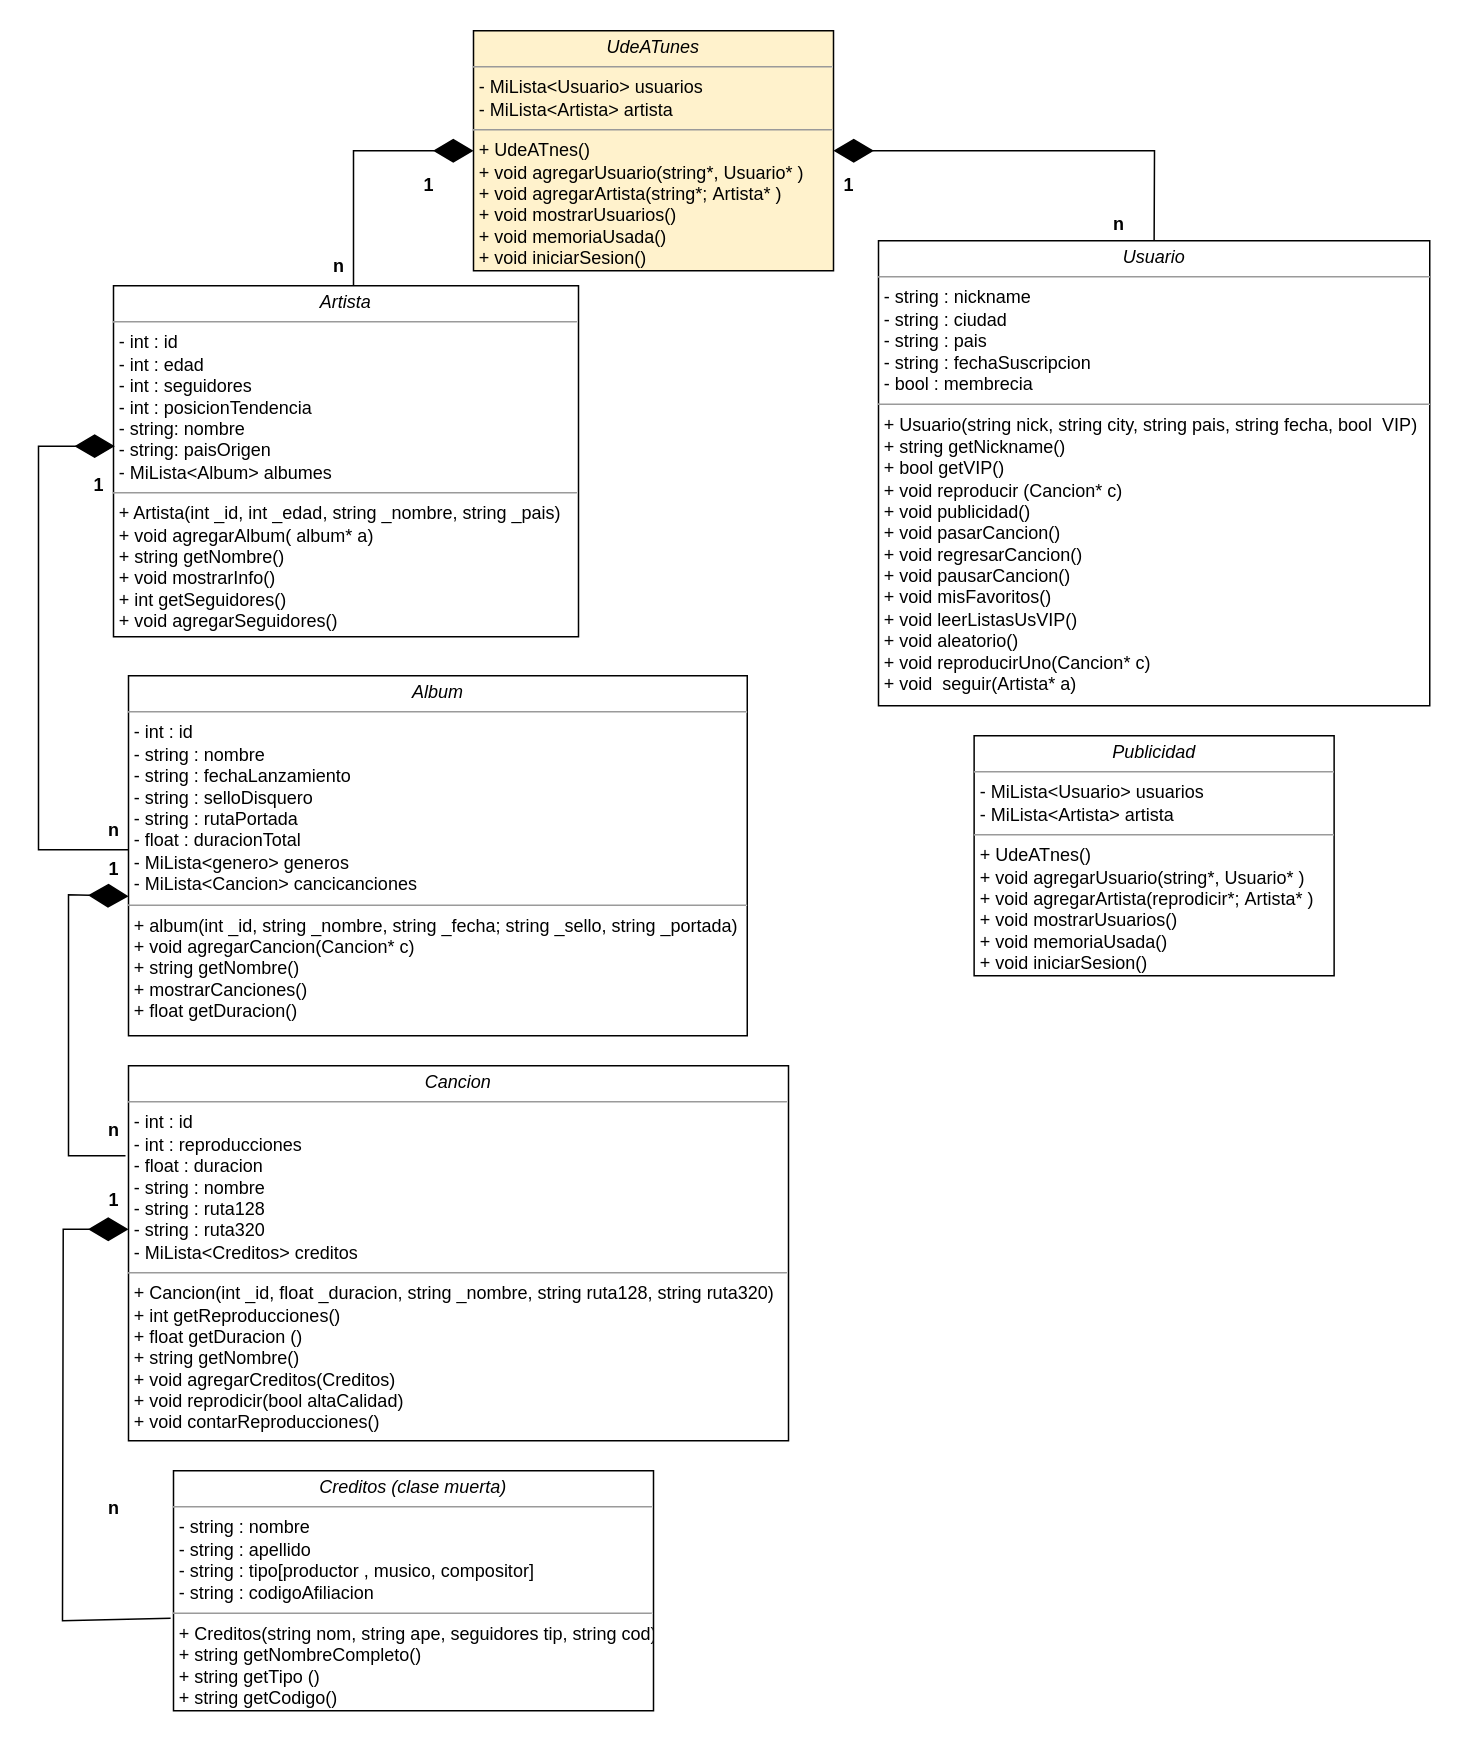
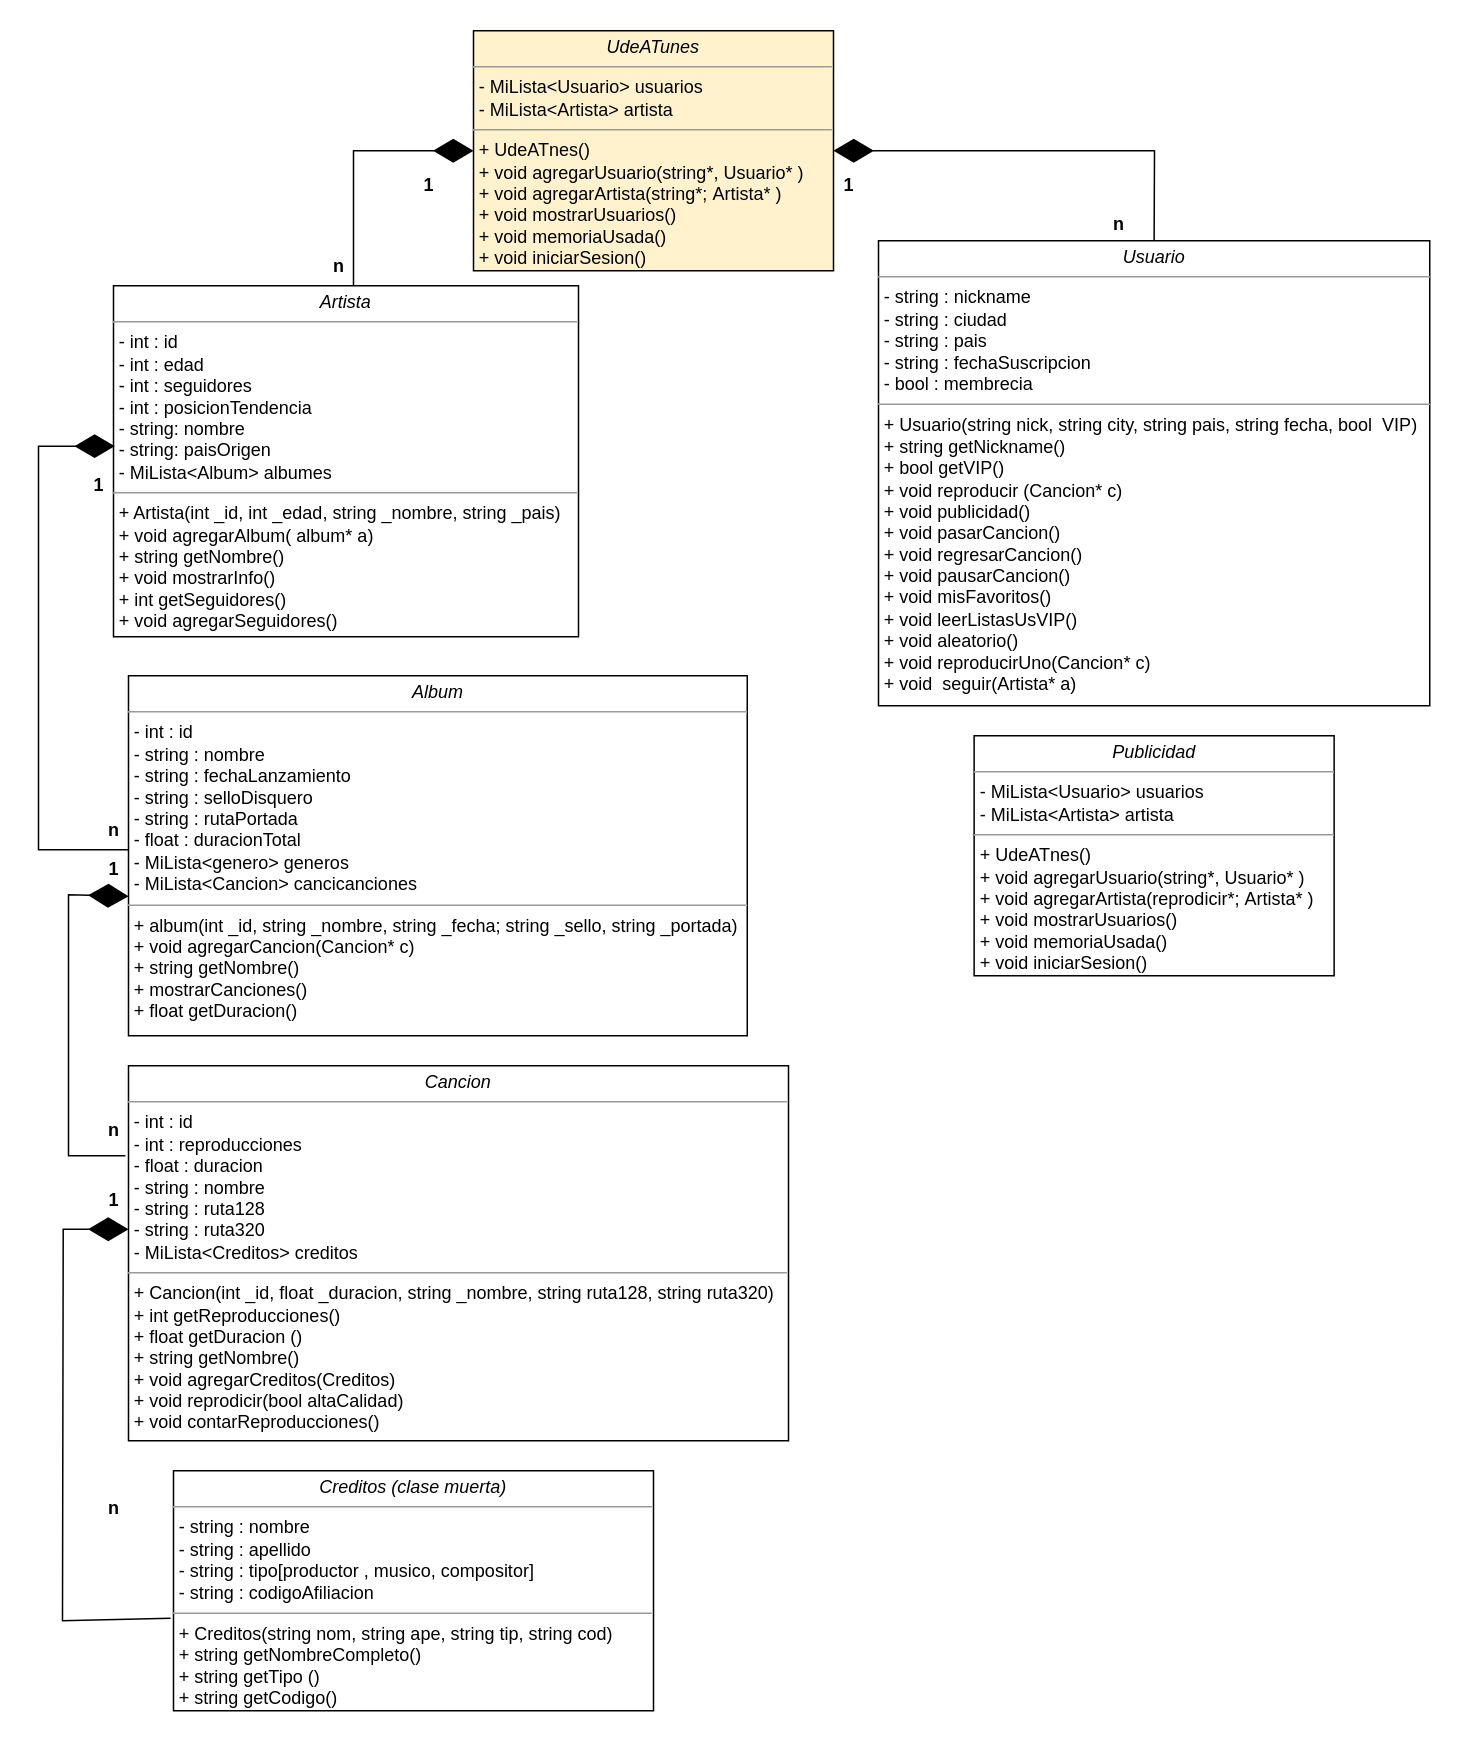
(453, 1568) -> (433, 1568)
